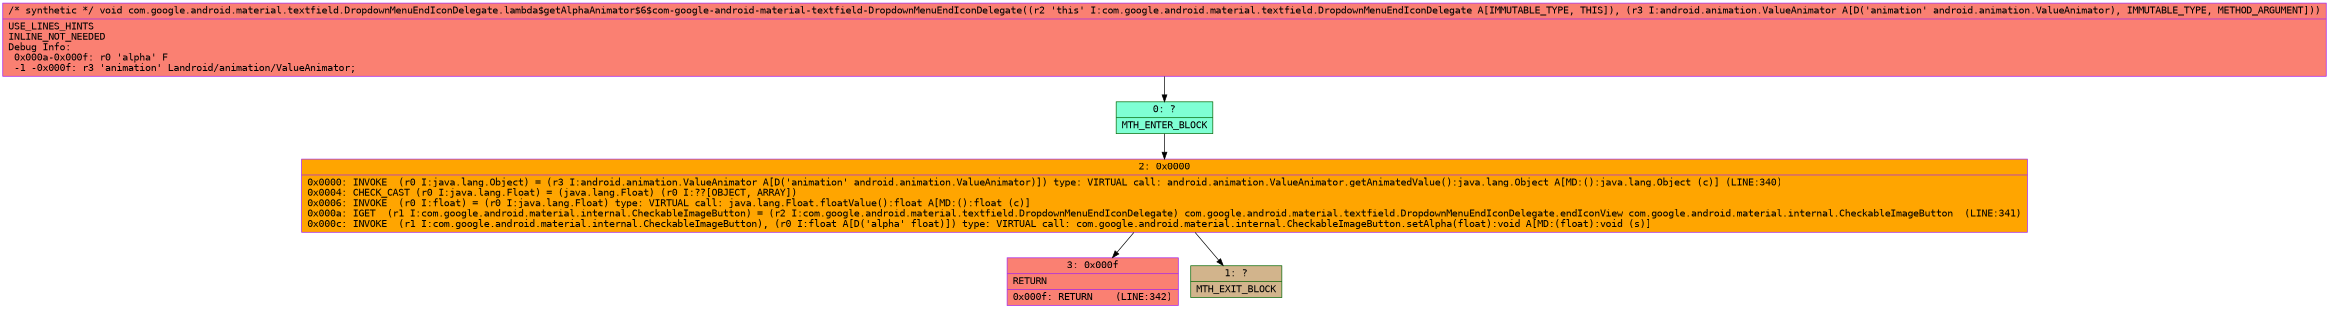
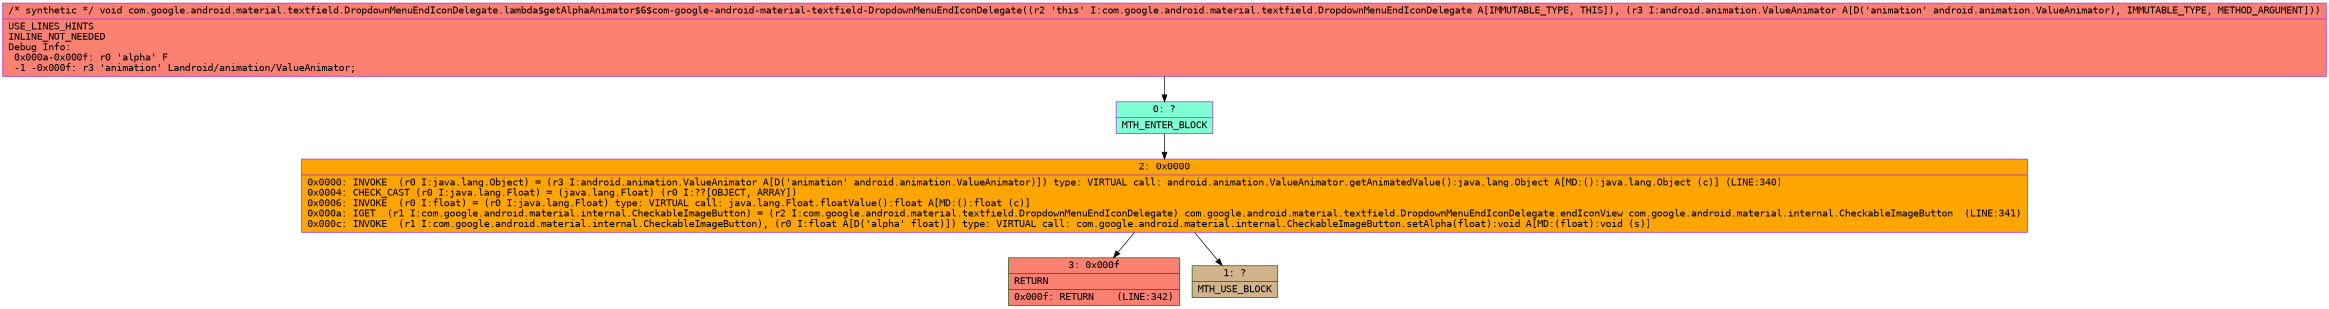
(1164, 118) -> (1164, 118)
(1093, 282) -> (1094, 282)
(1236, 289) -> (1235, 289)
